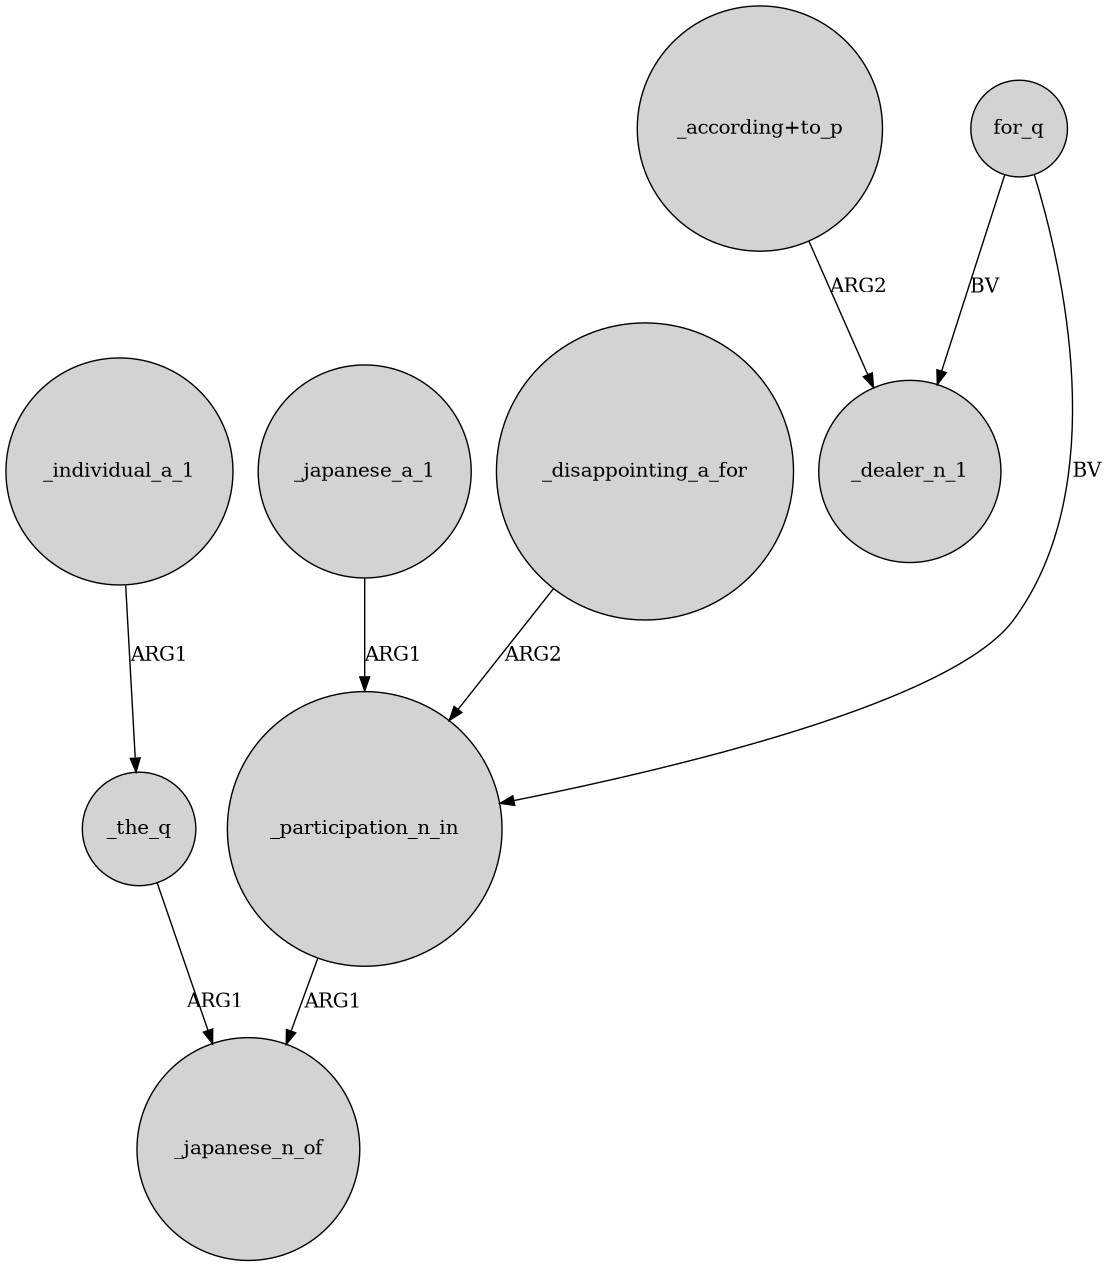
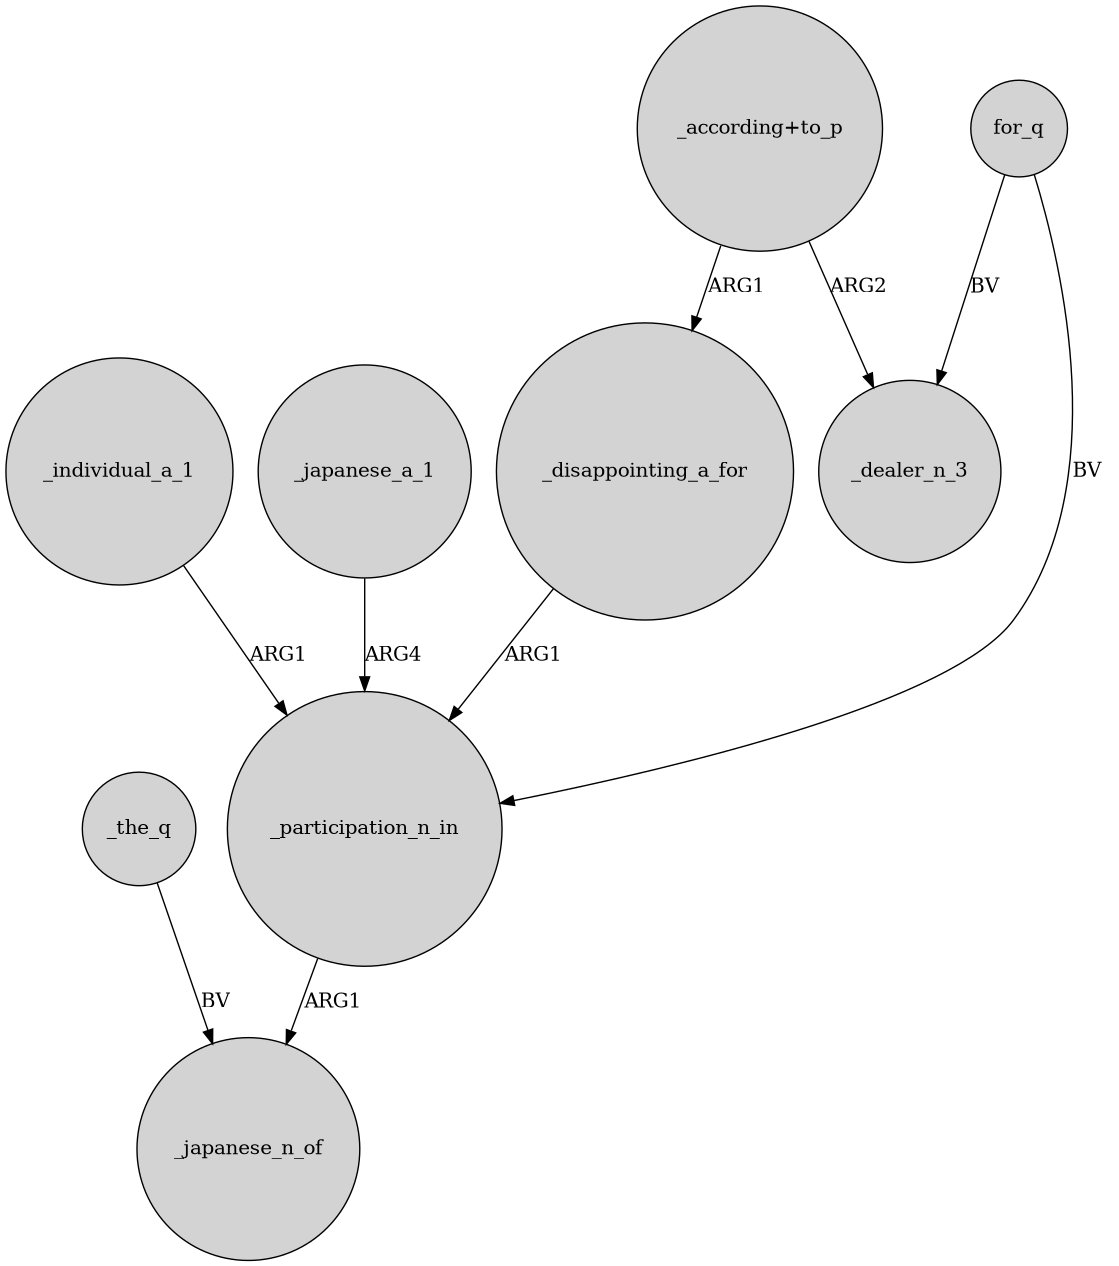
none -> (709, 281)
(910, 471) -> (910, 471)
(393, 656) -> (393, 656)
(534, 656) -> (534, 656)
(130, 672) -> (231, 634)
(215, 1002) -> (215, 1002)
